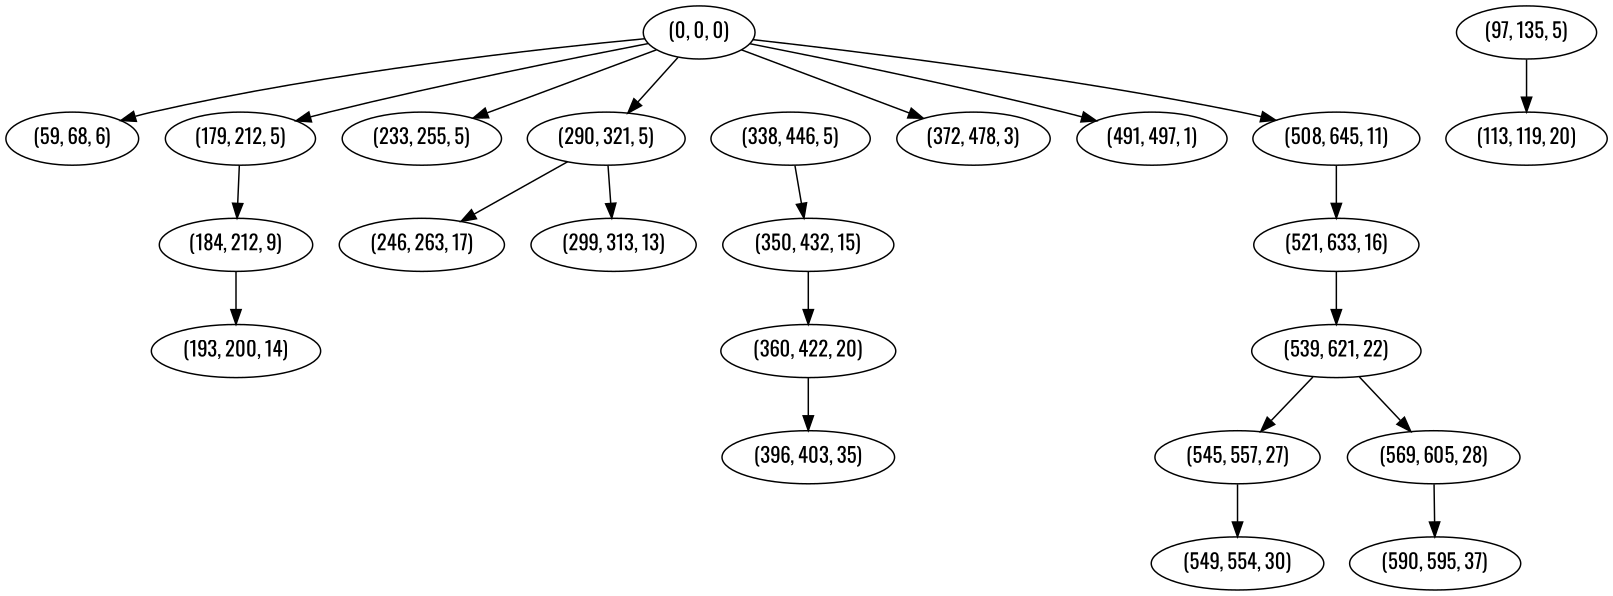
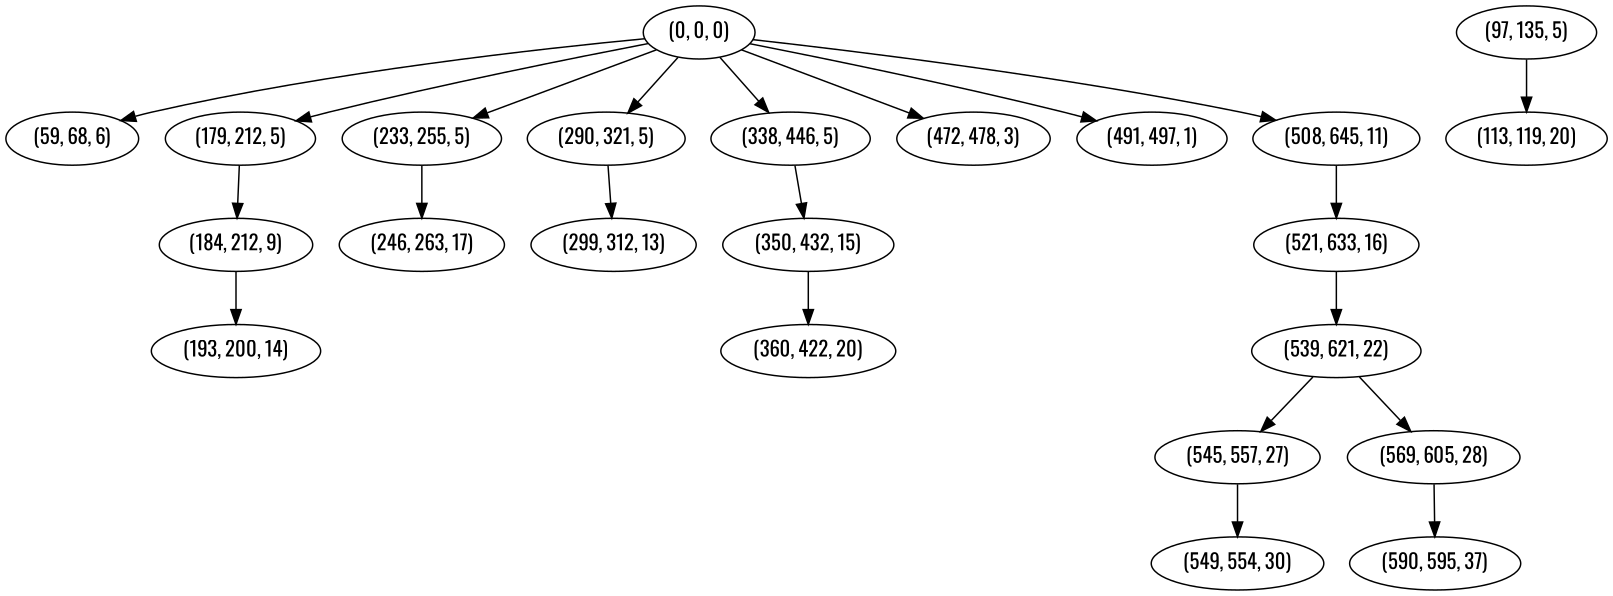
none -> (739, 79)
(974, 139) -> (974, 139)
(521, 188) -> (422, 185)
(614, 245) -> (614, 245)
(808, 457) -> none
